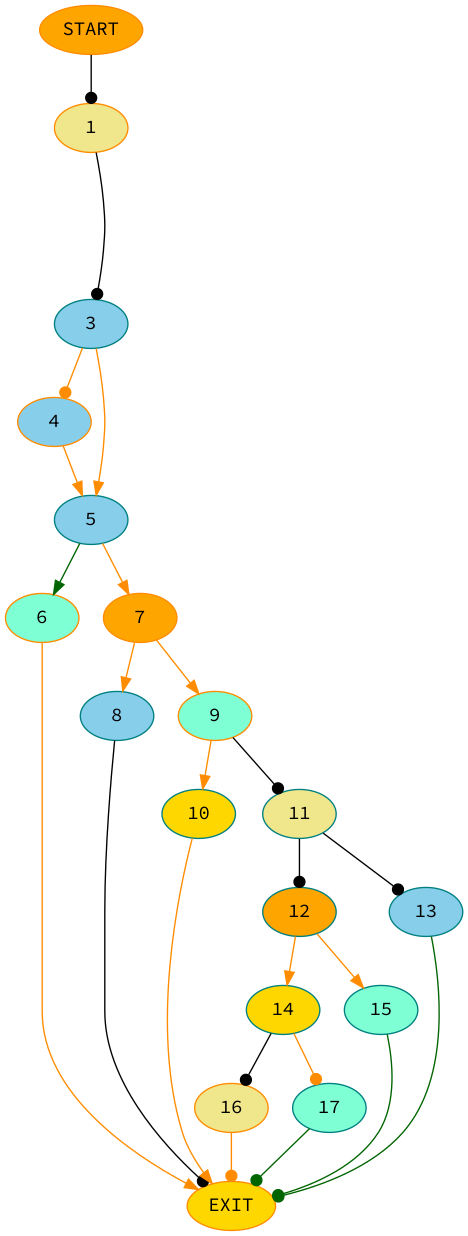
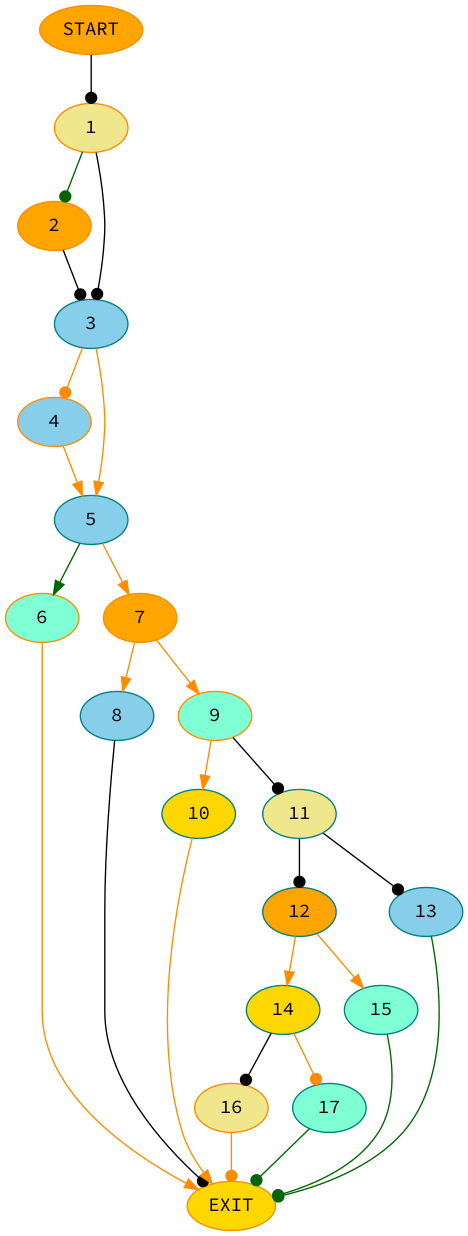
none -> (54, 226)
